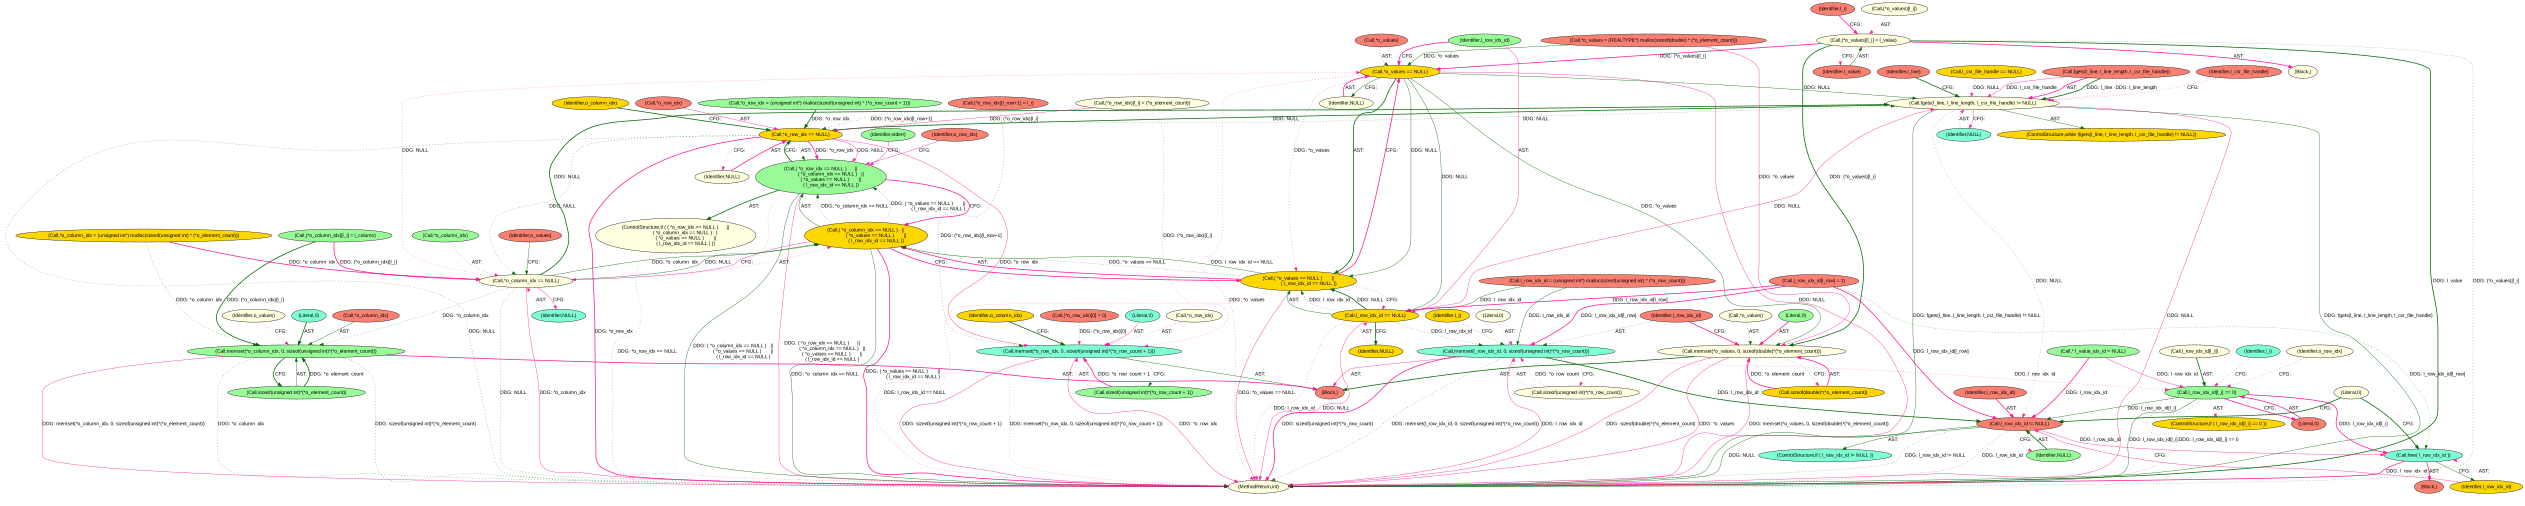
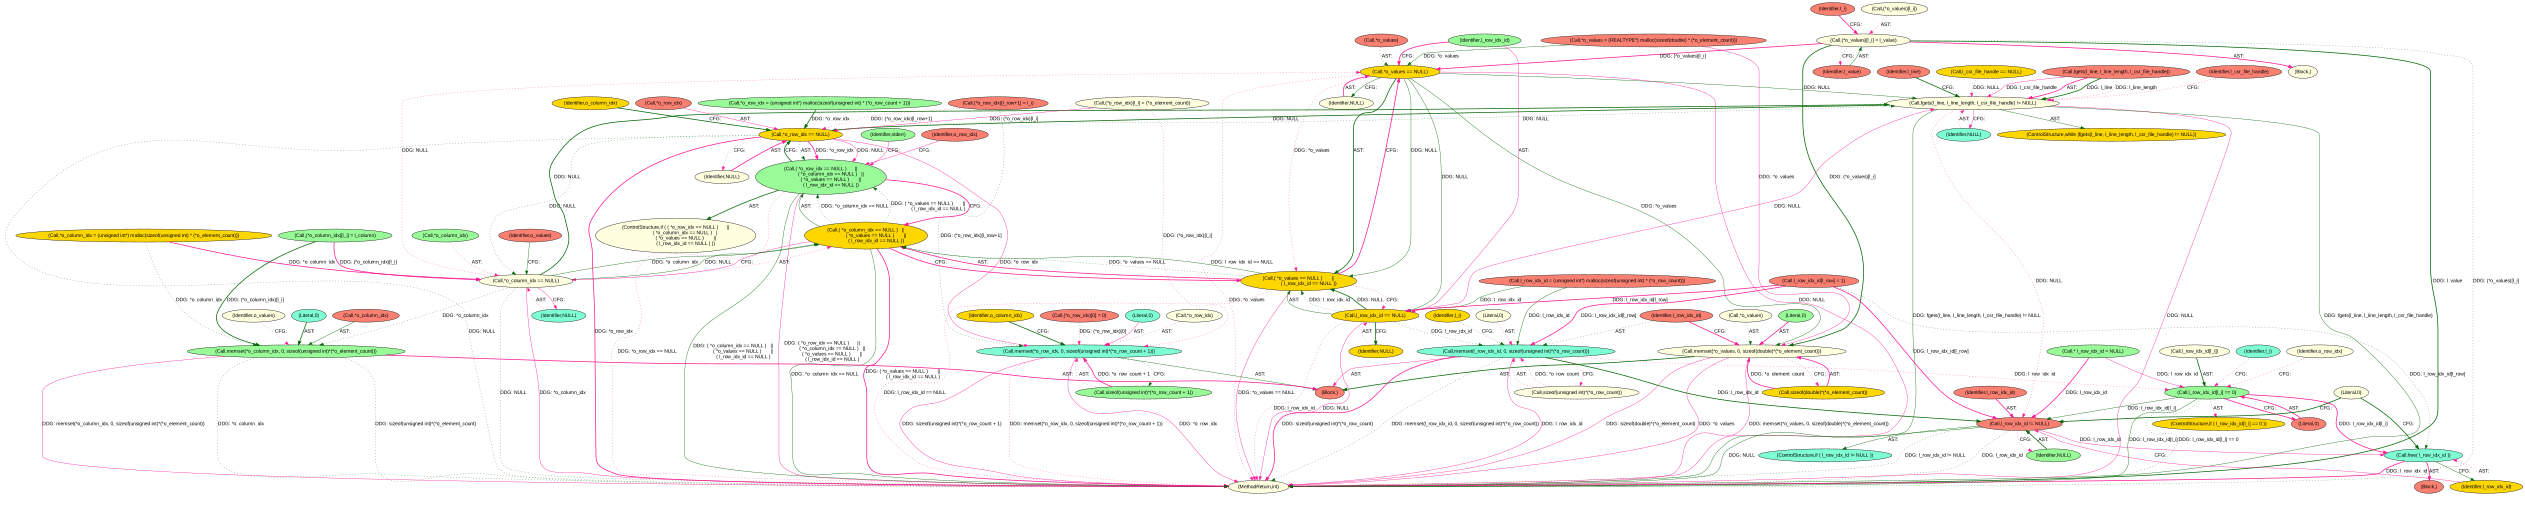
(886, 114) -> (886, 114)
(2093, 351) -> (2093, 351)
(297, 393) -> none
